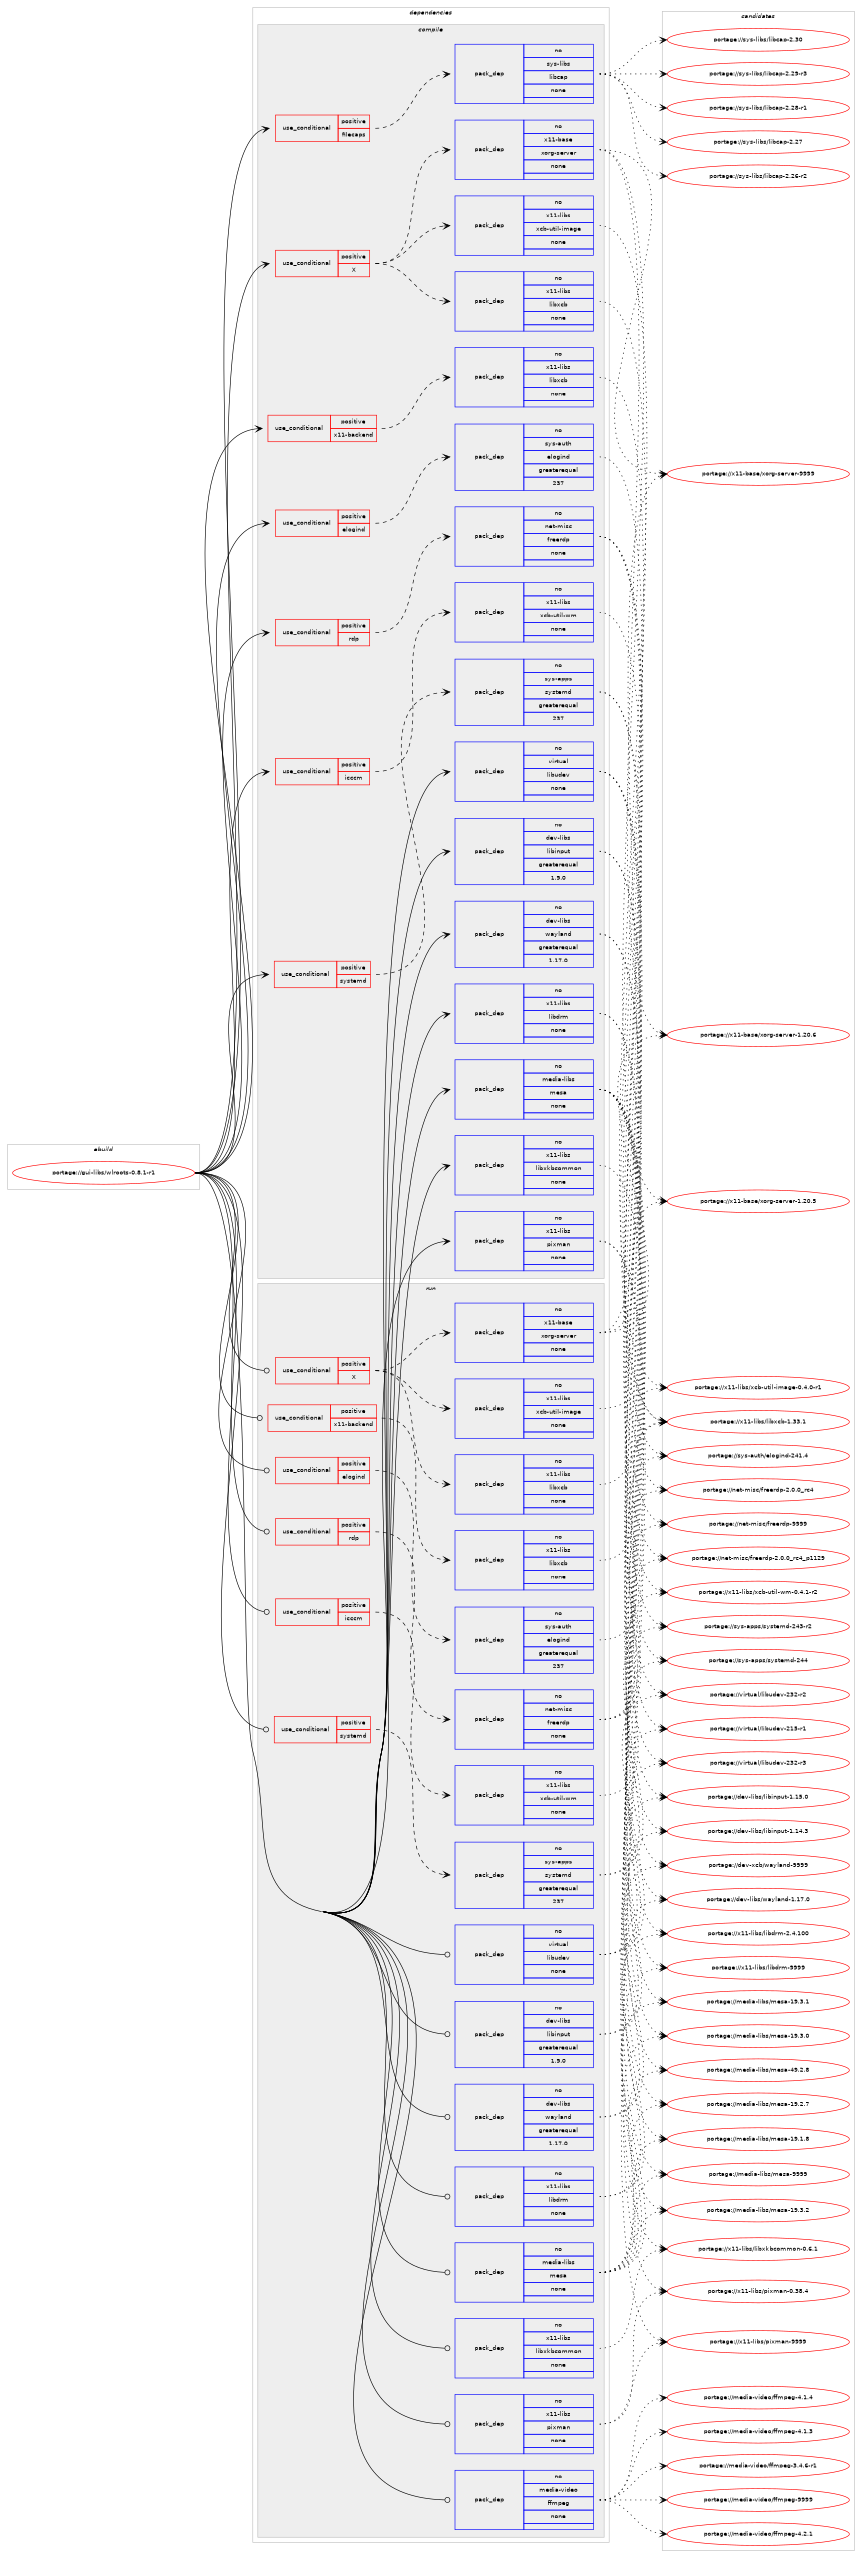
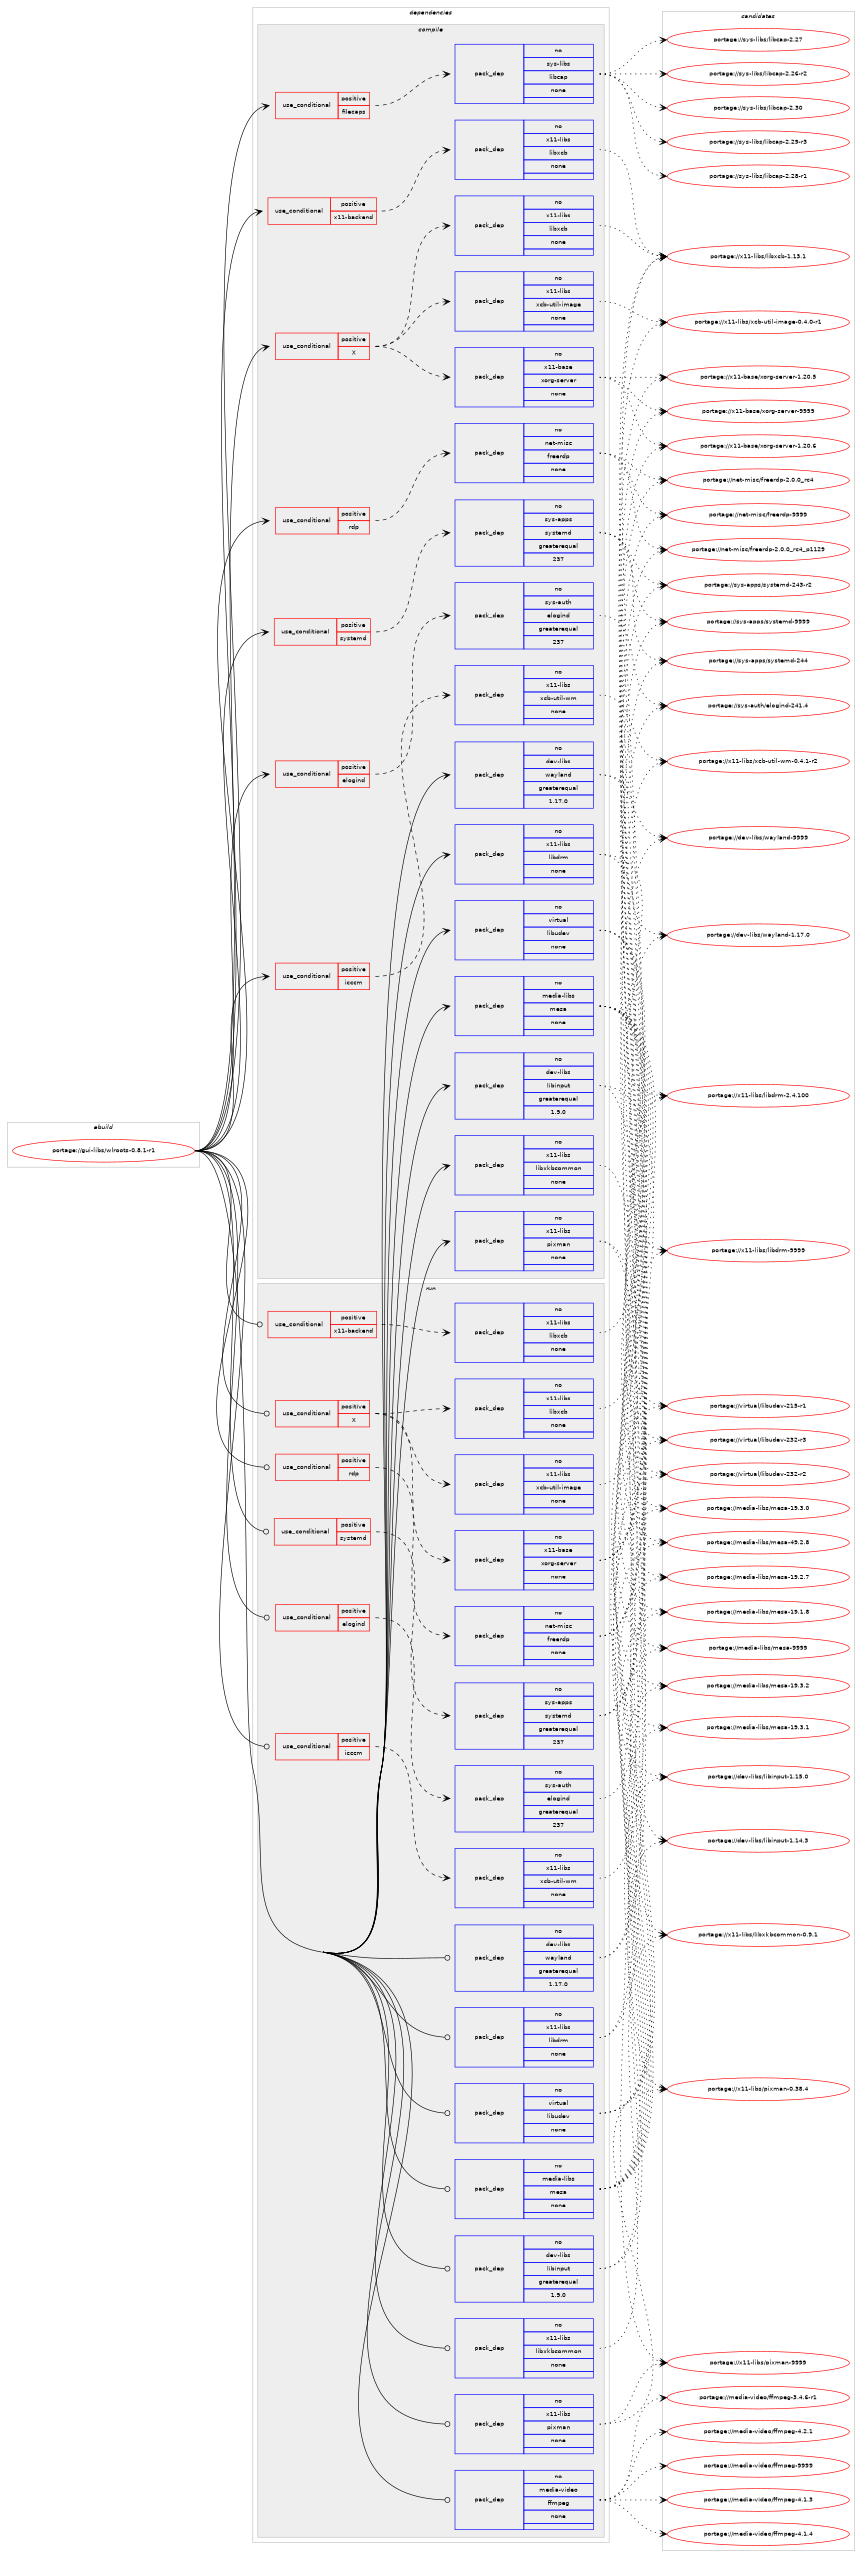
none -> (758, 622)
(758, 1422) -> (758, 257)
(758, 1866) -> (758, 838)
(758, 2249) -> (758, 1935)
